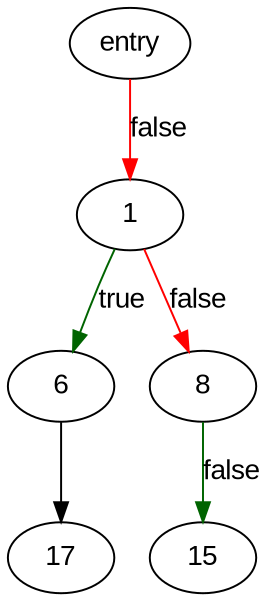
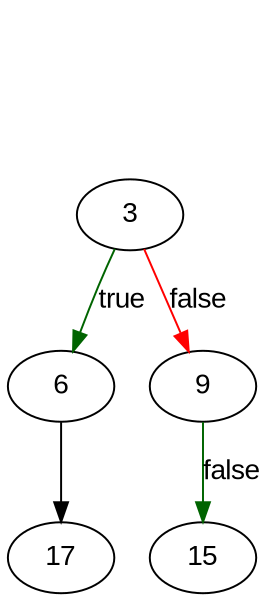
(130, 43) -> none
(130, 215) -> (130, 215)
(203, 386) -> (203, 386)
